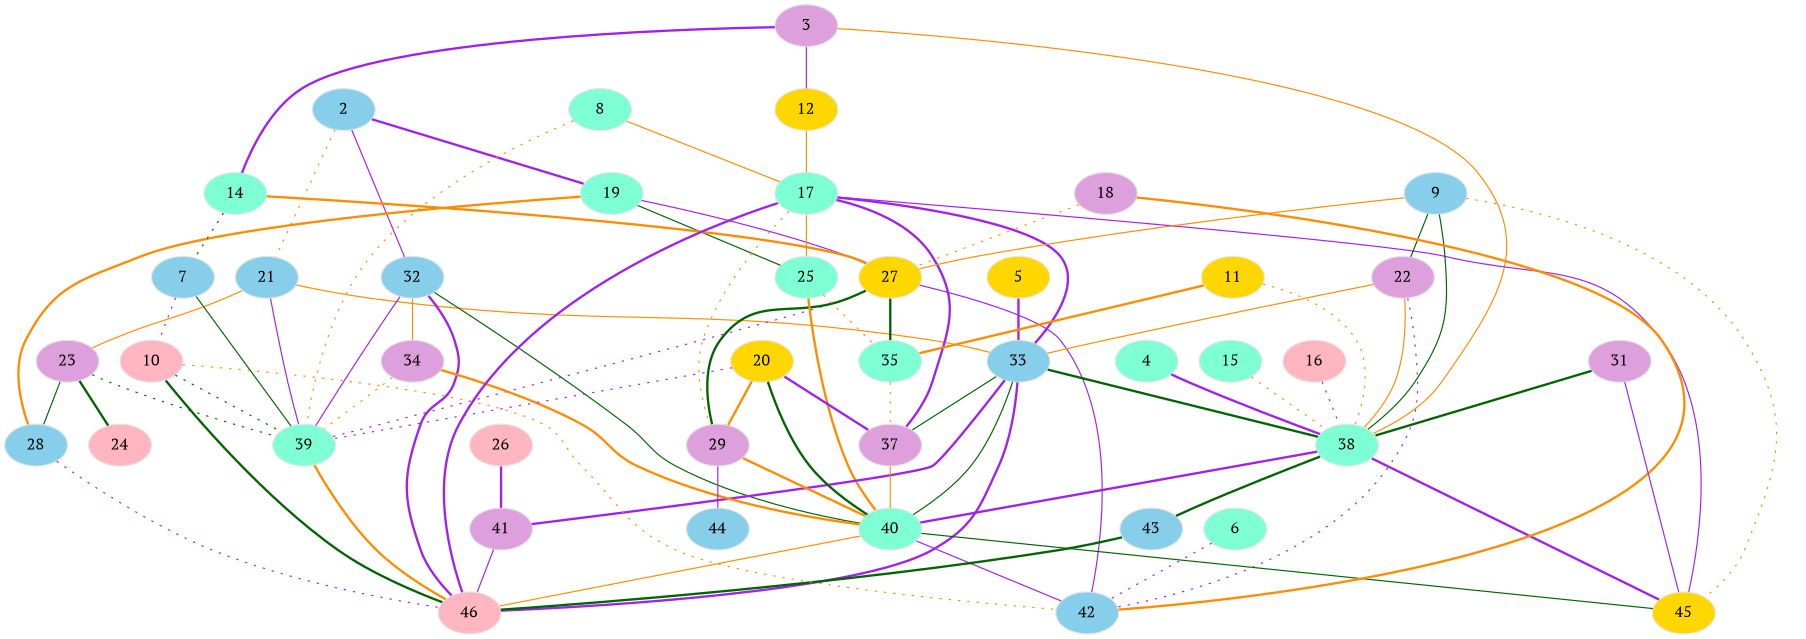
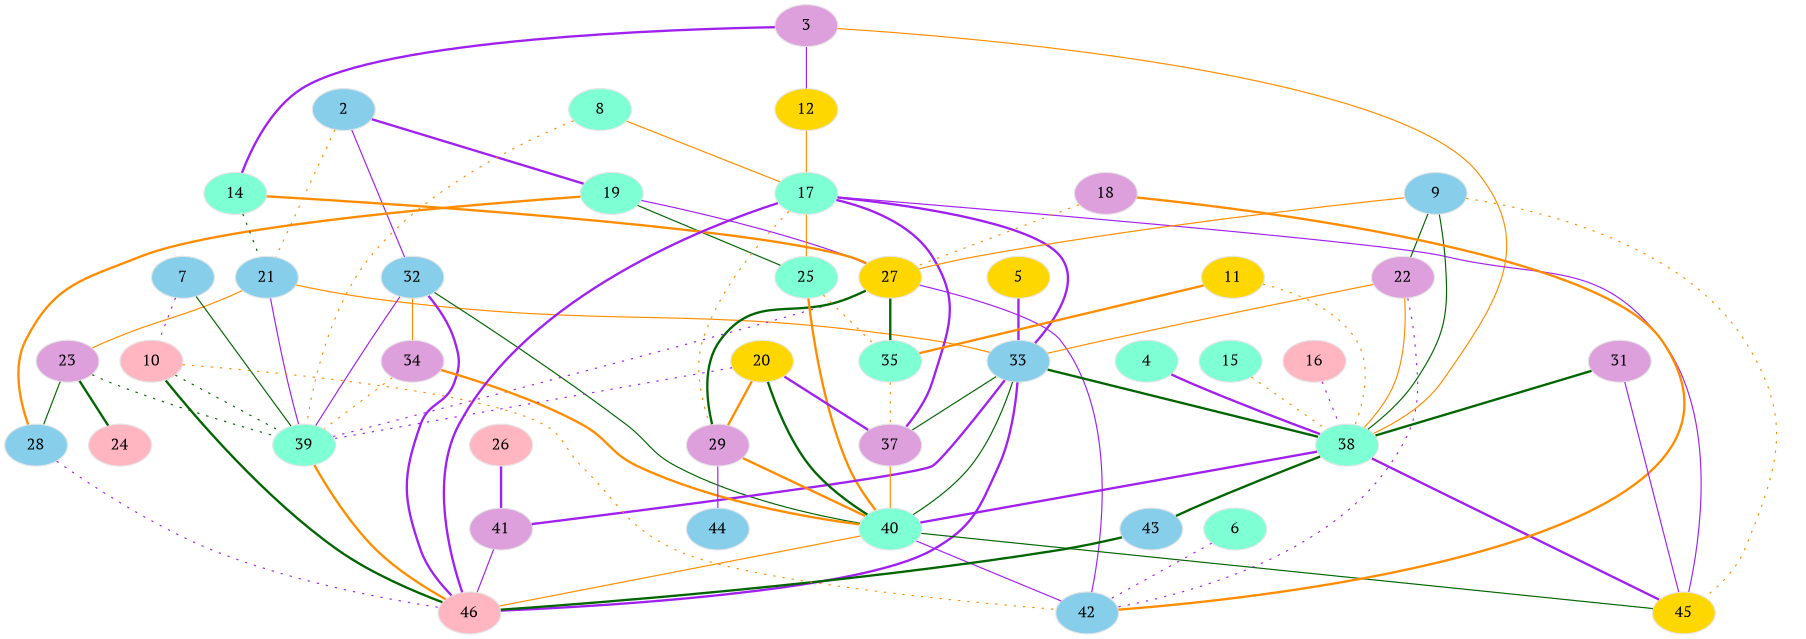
(212, 231) -> (252, 238)
